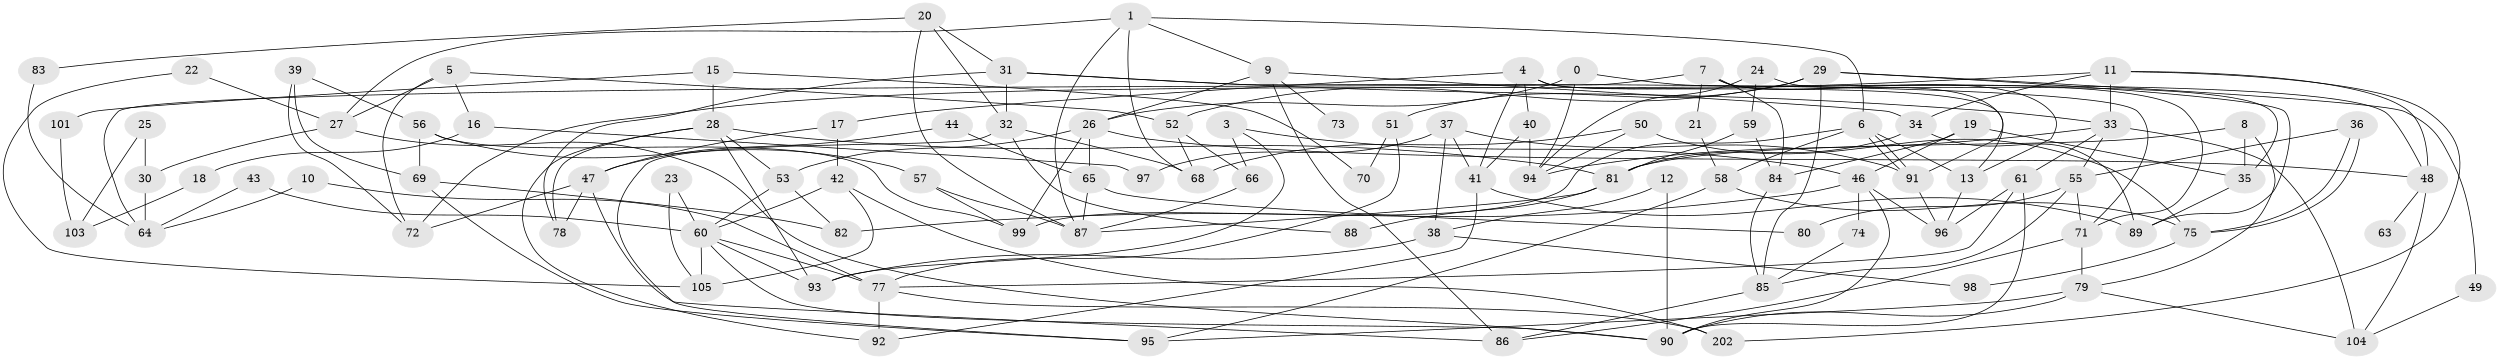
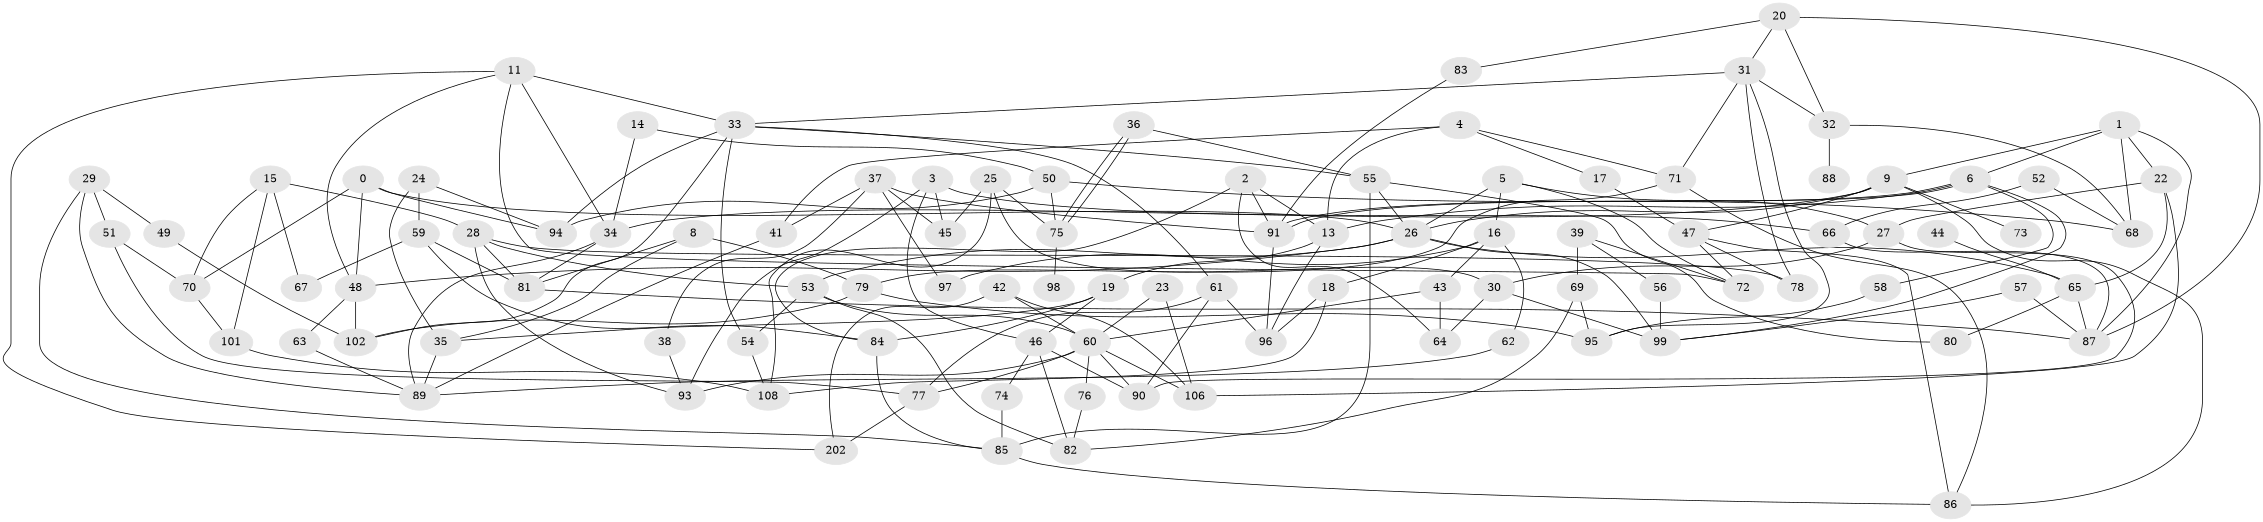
(718, 31) -> (2140, 152)
(1703, 71) -> (1246, 179)
(830, 93) -> (1457, 207)
(1557, 99) -> none
none -> (638, 125)
(1530, 125) -> none
(1696, 125) -> none
(768, 146) -> (1778, 215)
(420, 152) -> none
(838, 152) -> none
(634, 156) -> none
(53, 170) -> (1356, 141)
(308, 179) -> none
(1667, 179) -> none
(2078, 201) -> (1391, 207)
(2045, 203) -> (1024, 207)
(1484, 210) -> none
(1912, 214) -> (1293, 319)
(75, 234) -> (768, 397)
none -> (276, 234)
none -> (945, 234)
(624, 244) -> (1829, 295)
none -> (2153, 255)
none -> (1218, 261)
(1702, 261) -> none
none -> (1465, 263)
none -> (301, 288)
(702, 288) -> (1195, 397)
(1874, 314) -> none
none -> (210, 315)
none -> (1577, 315)
none -> (748, 342)
(879, 342) -> none
none -> (1509, 342)
(2356, 342) -> (356, 342)
none -> (337, 361)
none -> (1085, 397)
